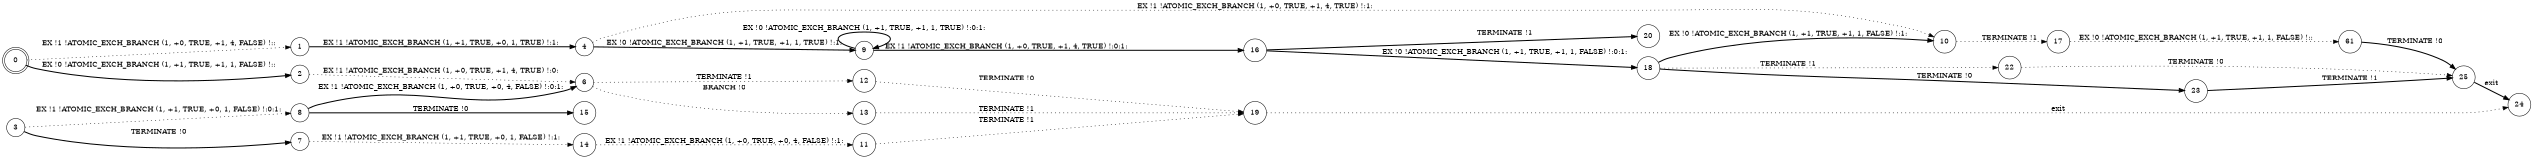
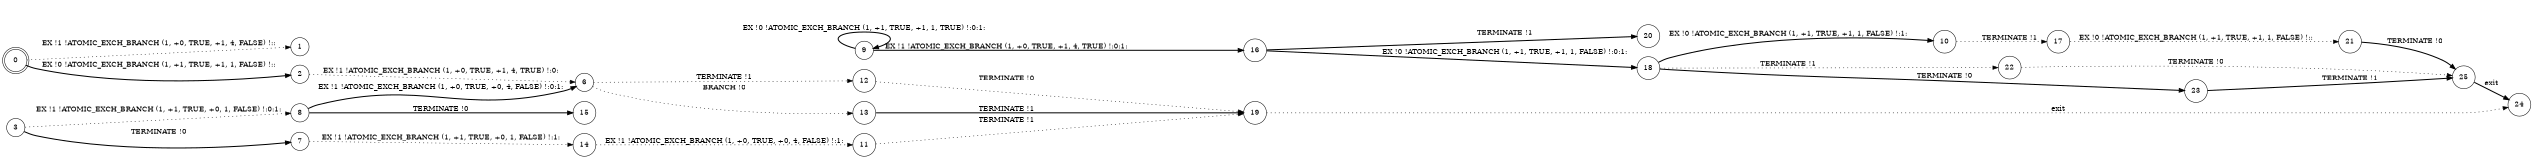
(2350, 42) -> (2350, 42)
(584, 47) -> none
(1057, 113) -> (1057, 113)
